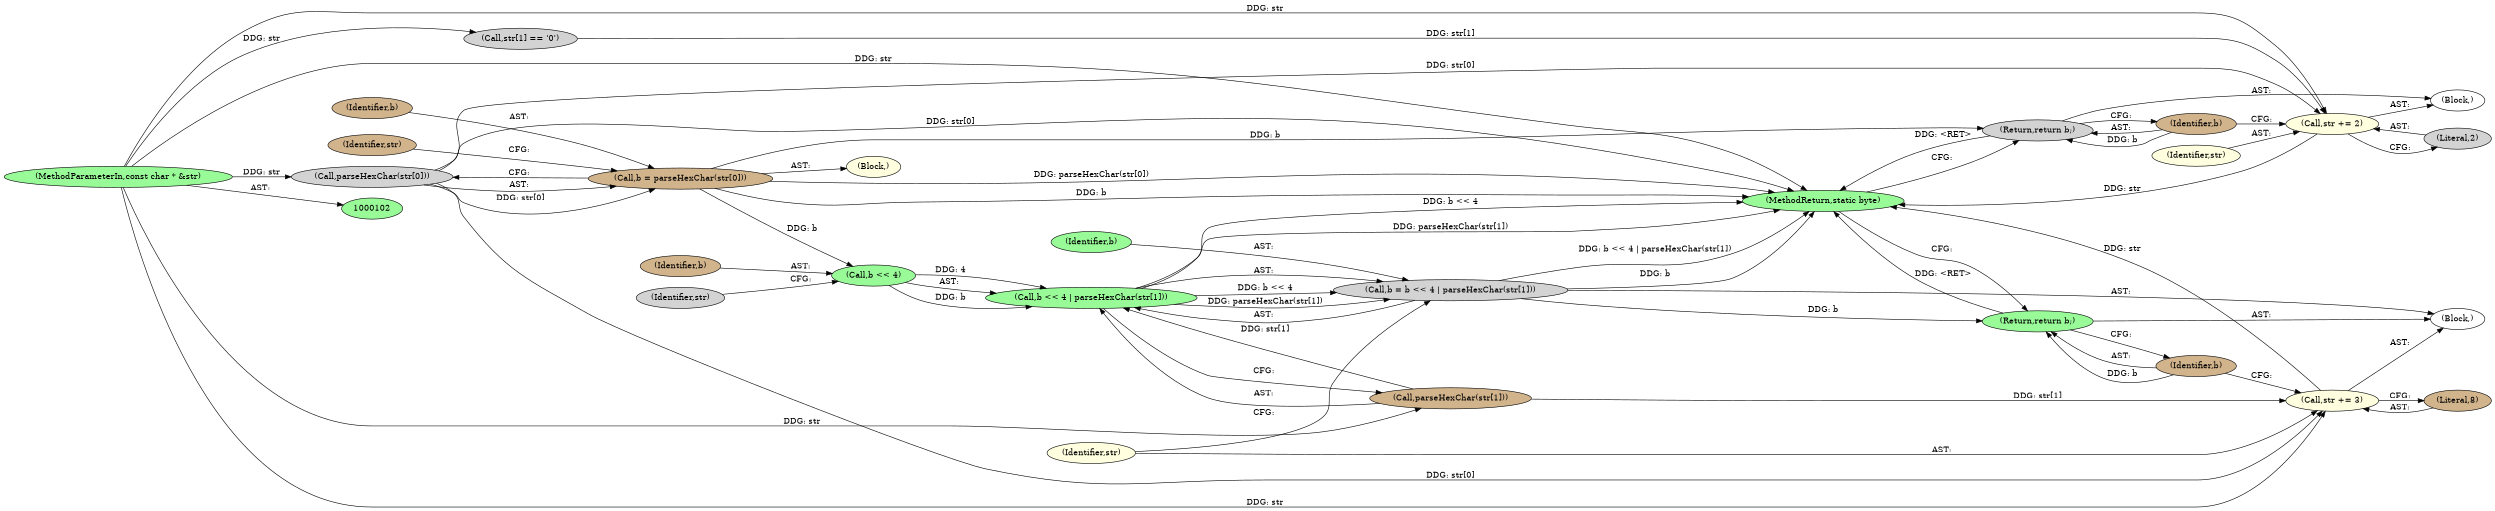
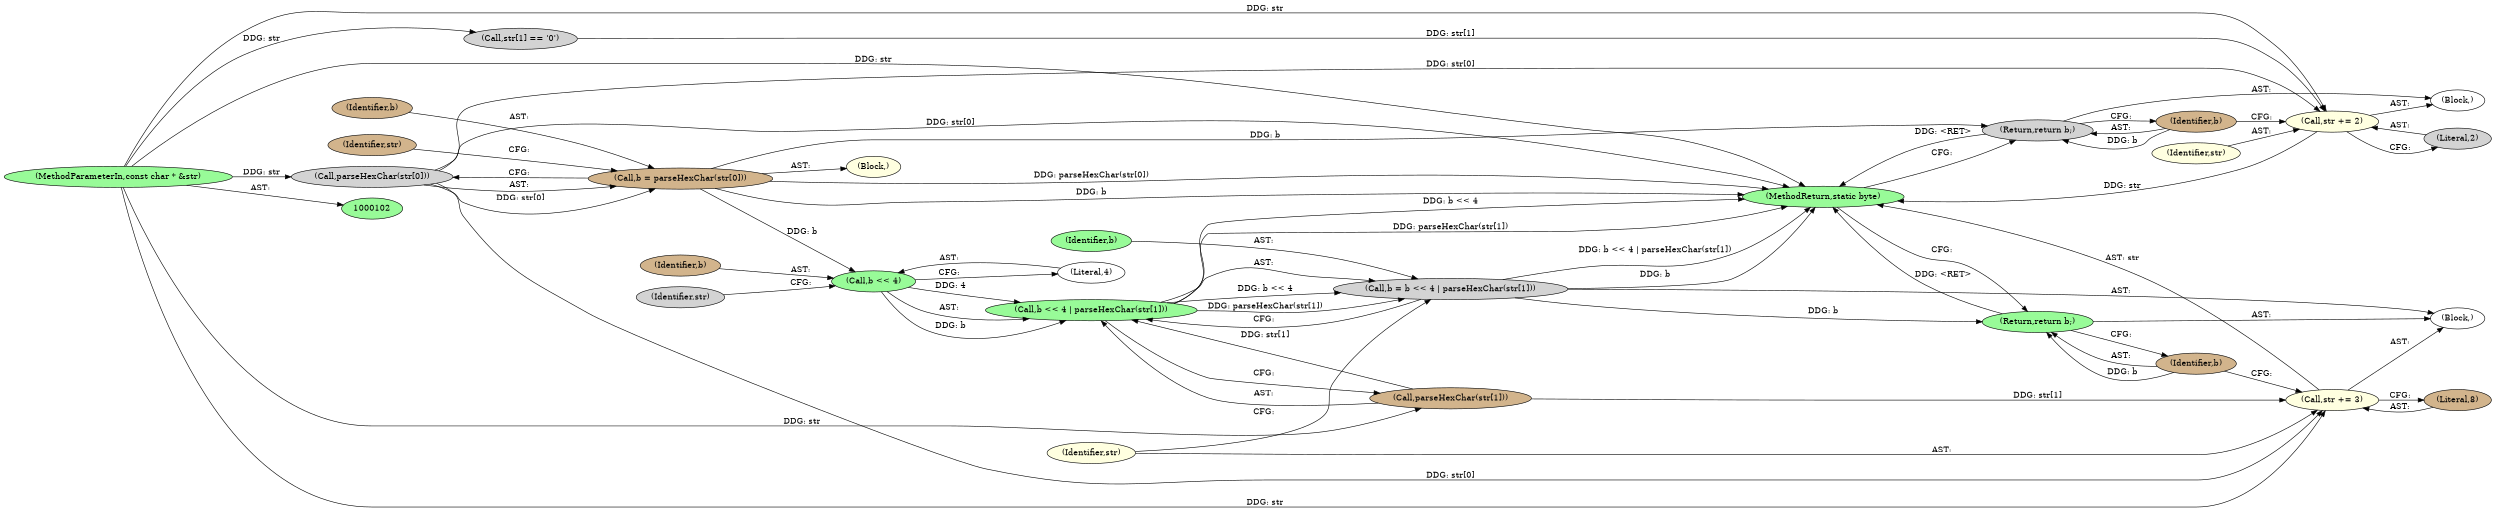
(2122, 249) -> (2122, 258)
none -> (1091, 273)
(1265, 315) -> (1265, 319)
